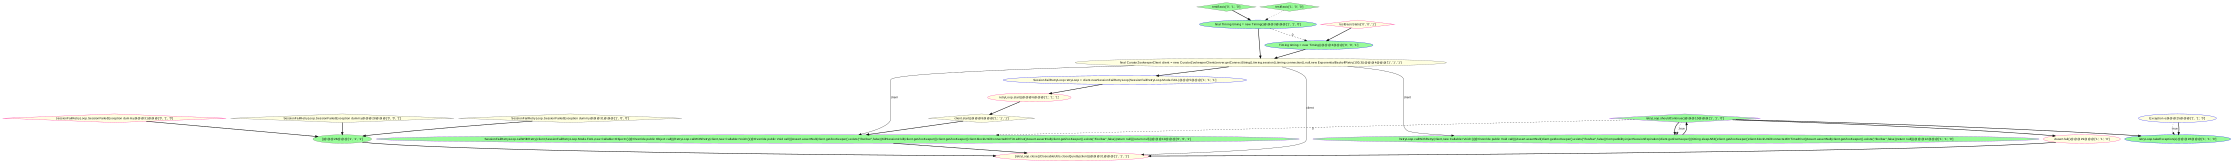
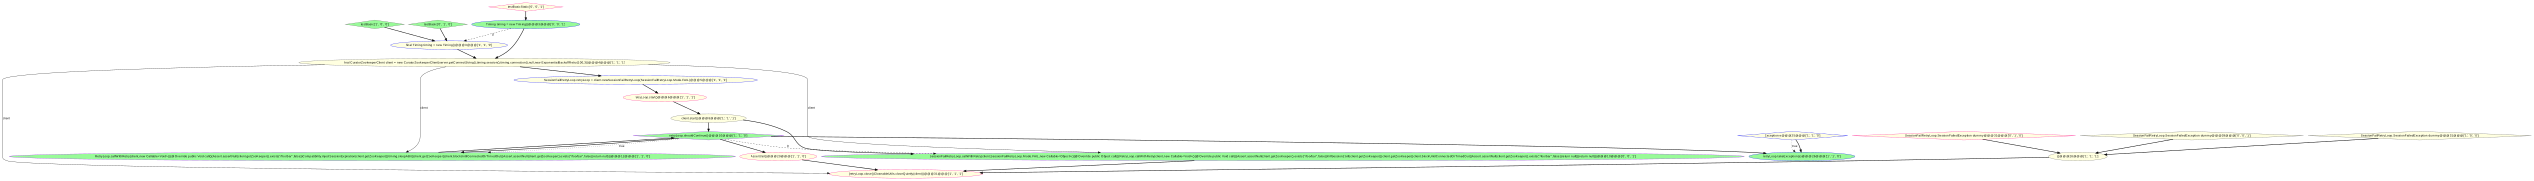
(1276, 15) -> (408, 34)
(1258, 24) -> (449, 45)
(1287, 34) -> (489, 34)
(982, 118) -> (709, 118)
(2177, 118) -> (1793, 136)
none -> (709, 126)
(342, 139) -> (2078, 156)
